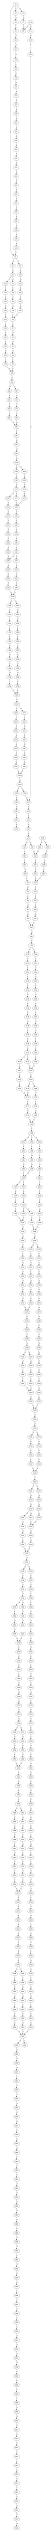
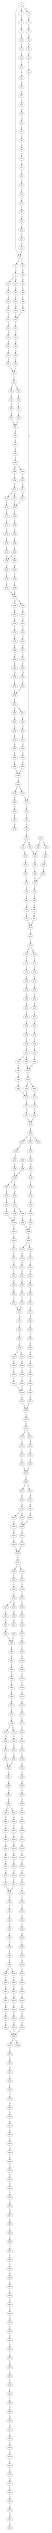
(27, 26) -> (29, 35)
(31, 1151) -> none
